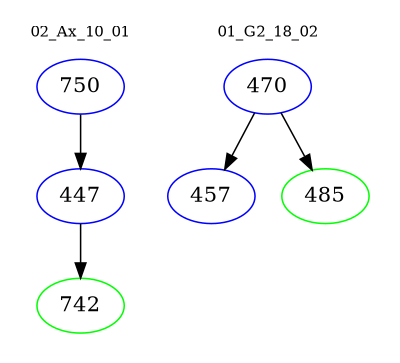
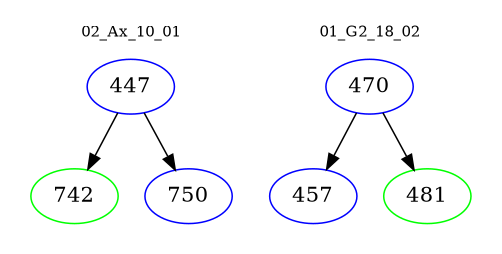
(81, 134) -> (156, 135)
(325, 196) -> (427, 196)
